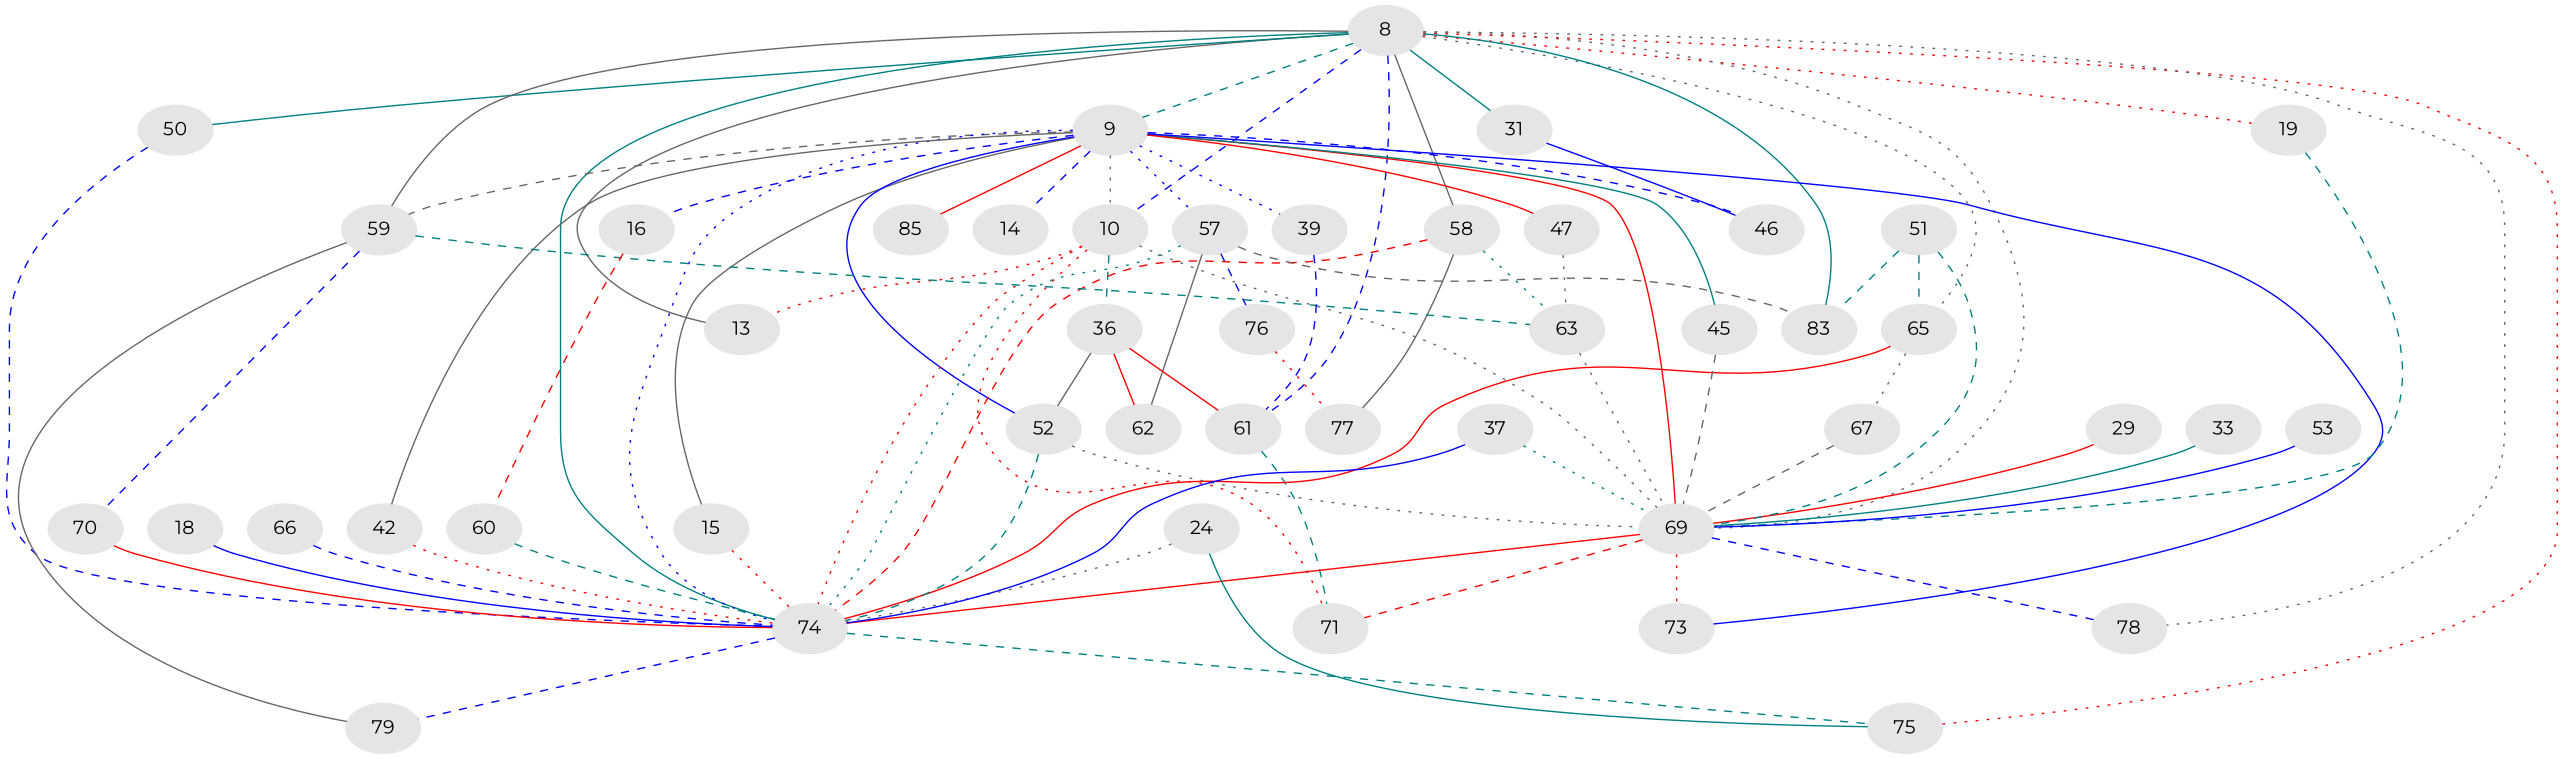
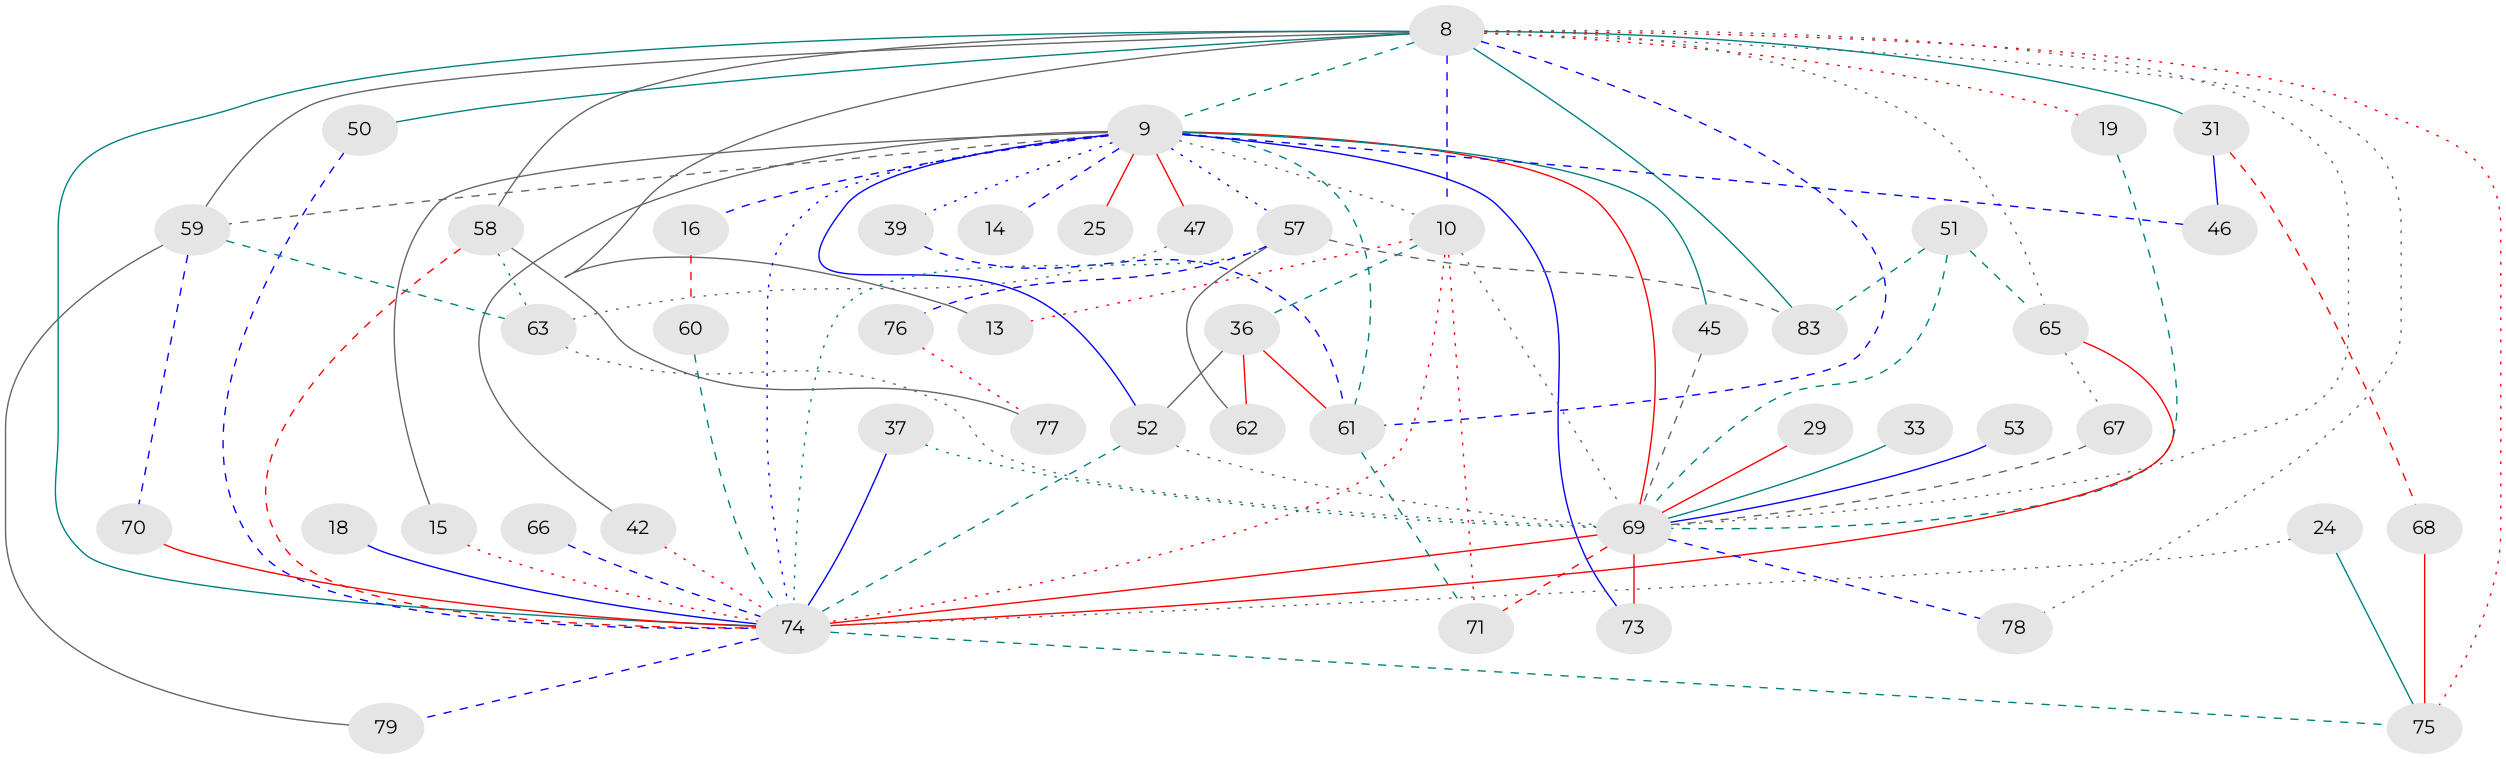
none -> (1350, 215)
(911, 230) -> (1095, 230)
none -> (2425, 529)
(1677, 579) -> (1634, 579)
